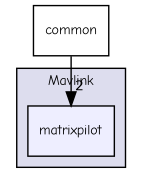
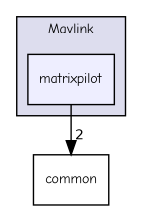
(71, 77) -> (71, 125)
